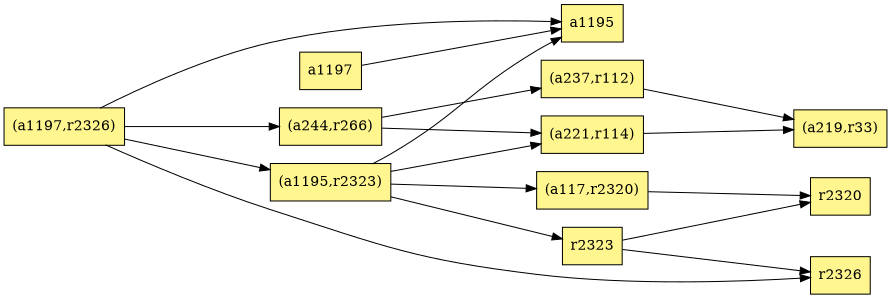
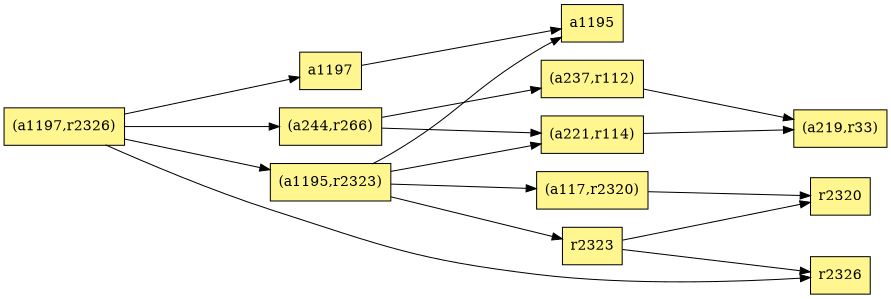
(319, 34) -> (207, 97)
